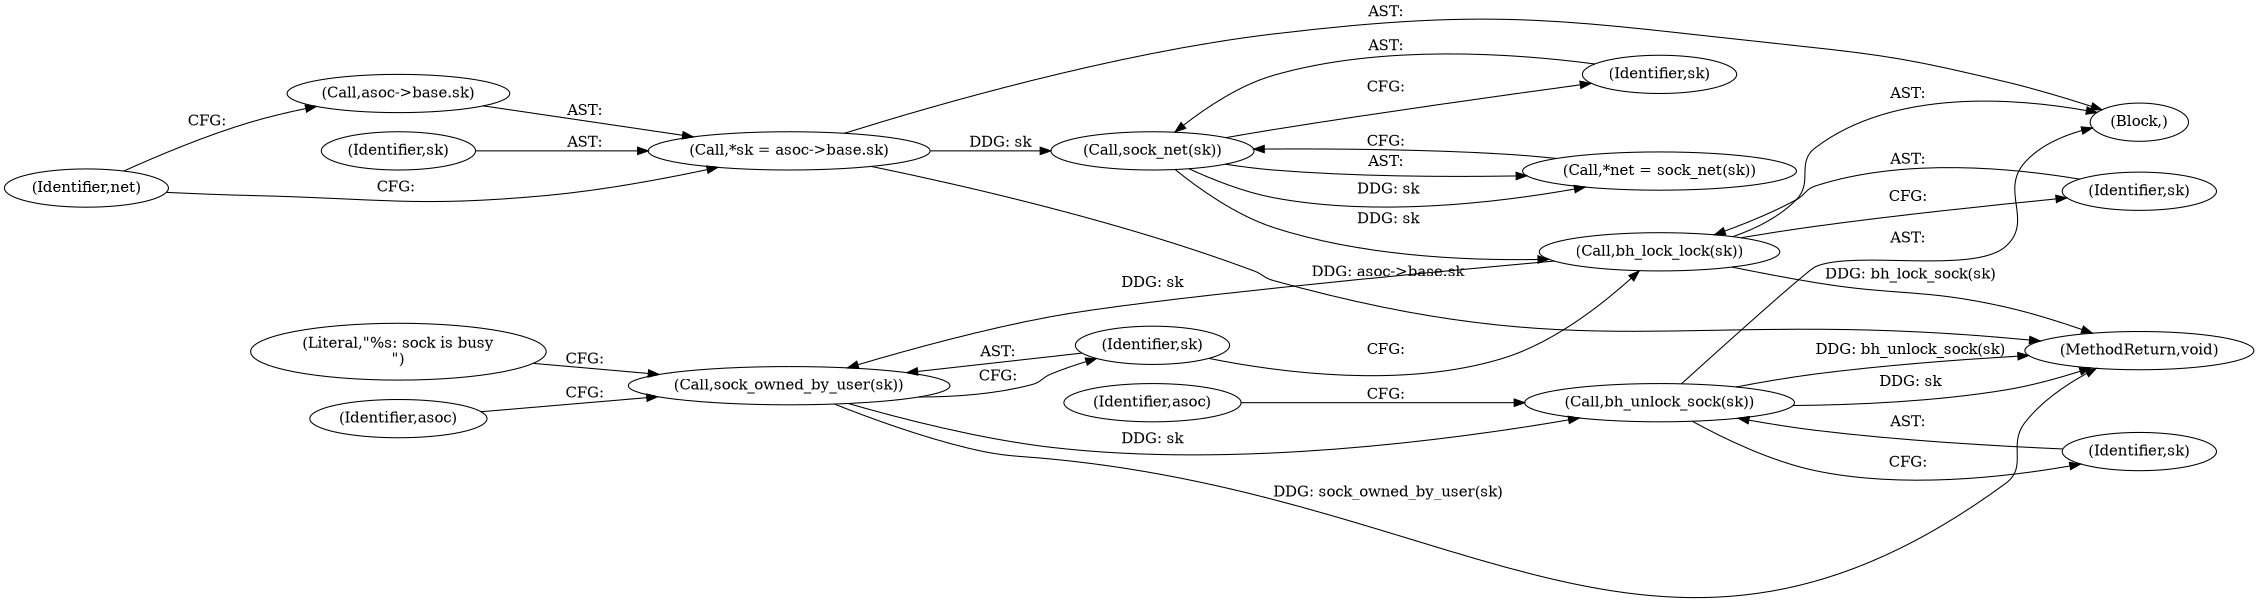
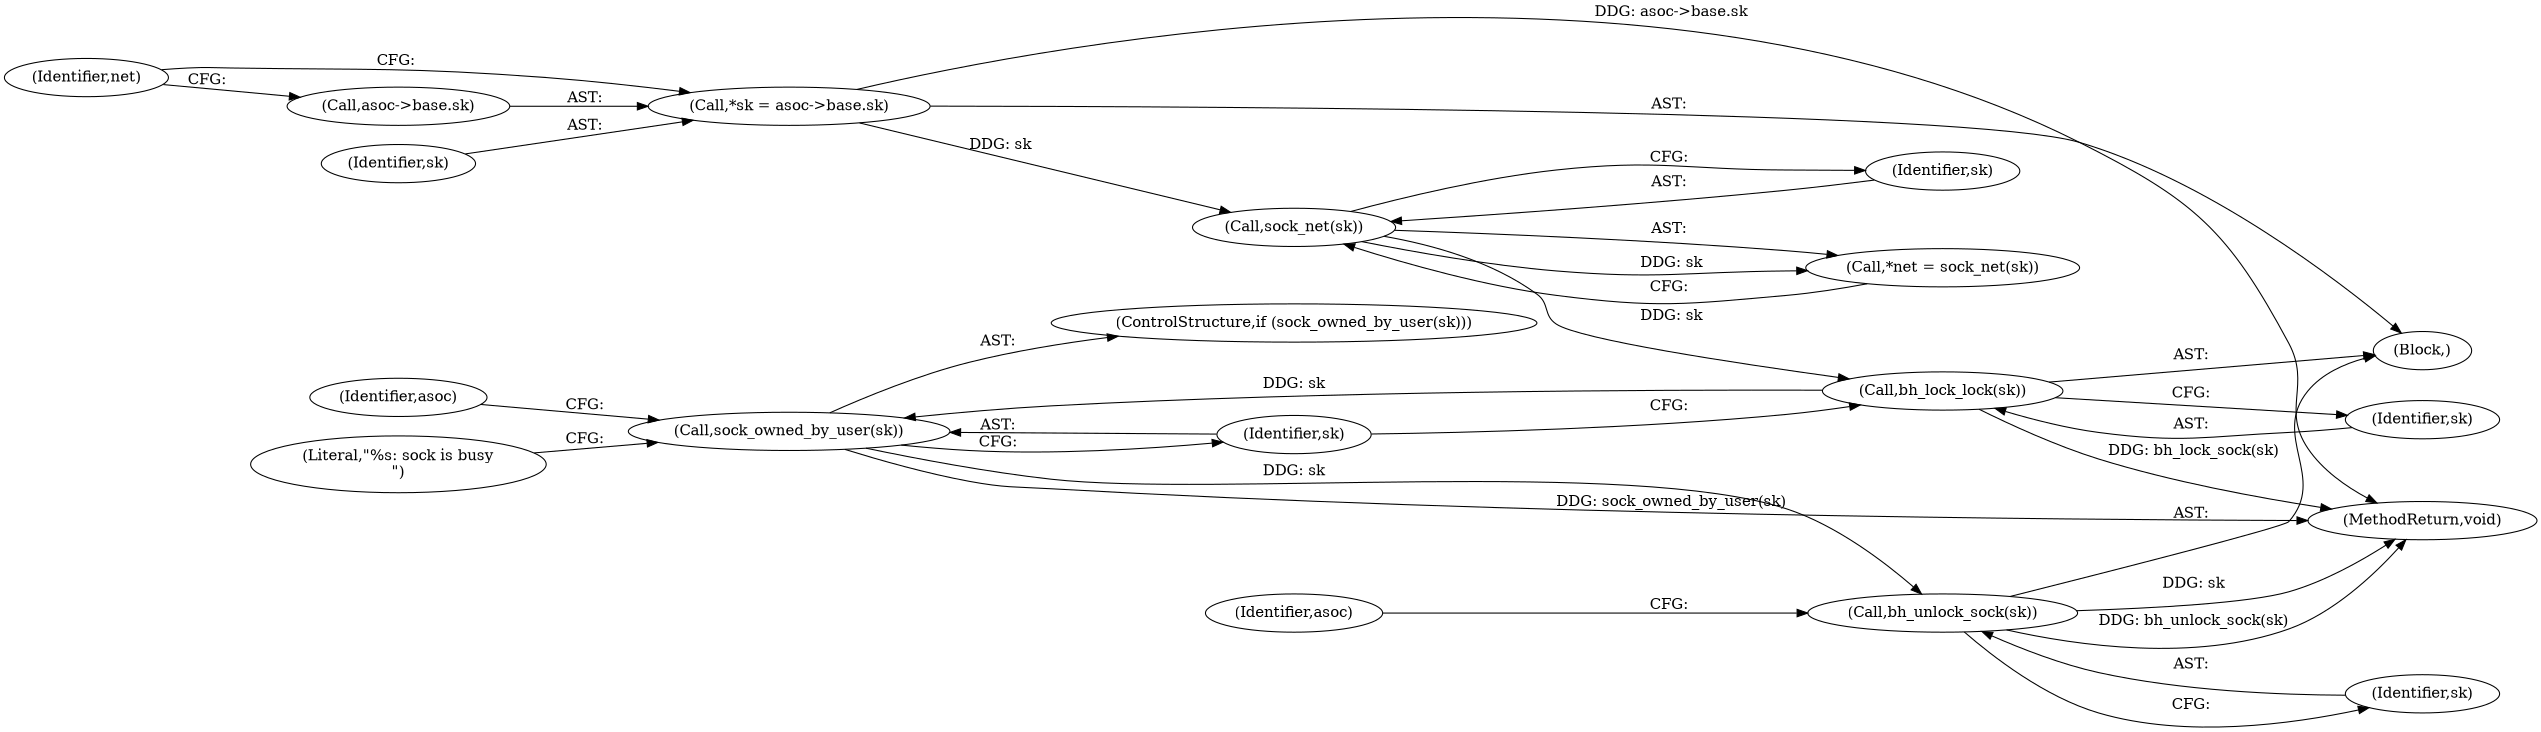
none -> (1294, 323)
